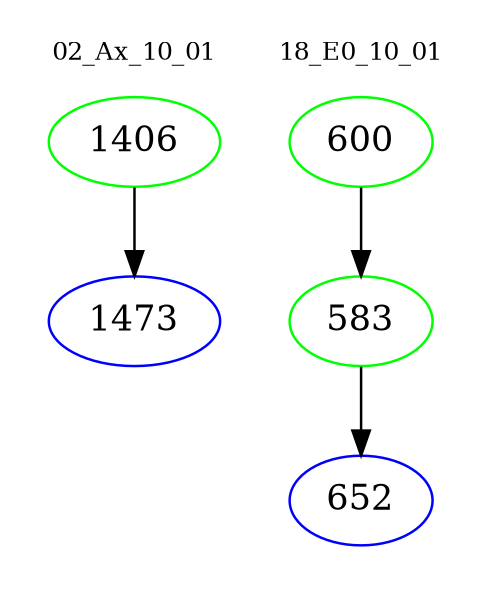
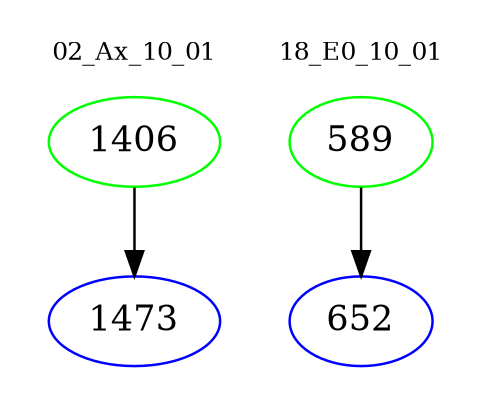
(361, 142) -> none
(361, 321) -> (361, 142)
